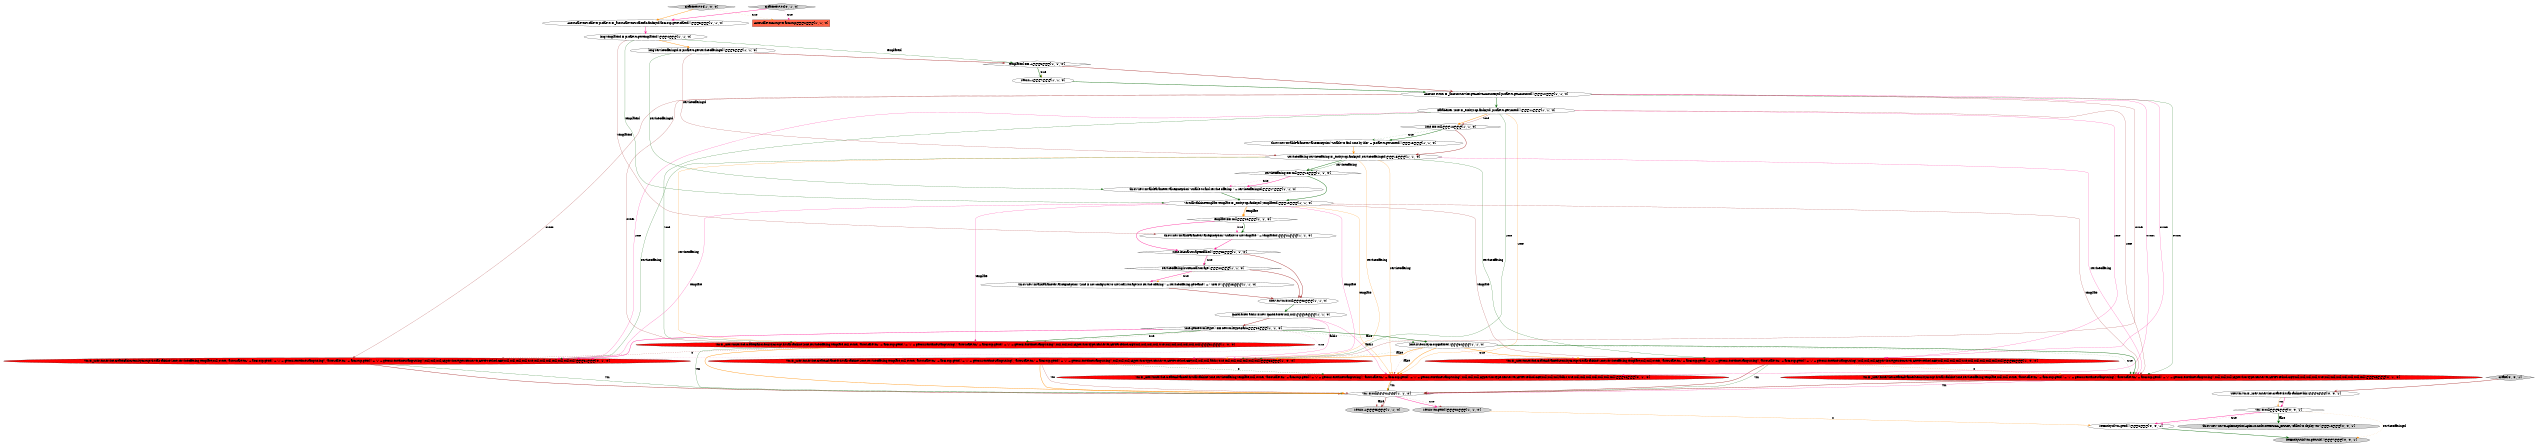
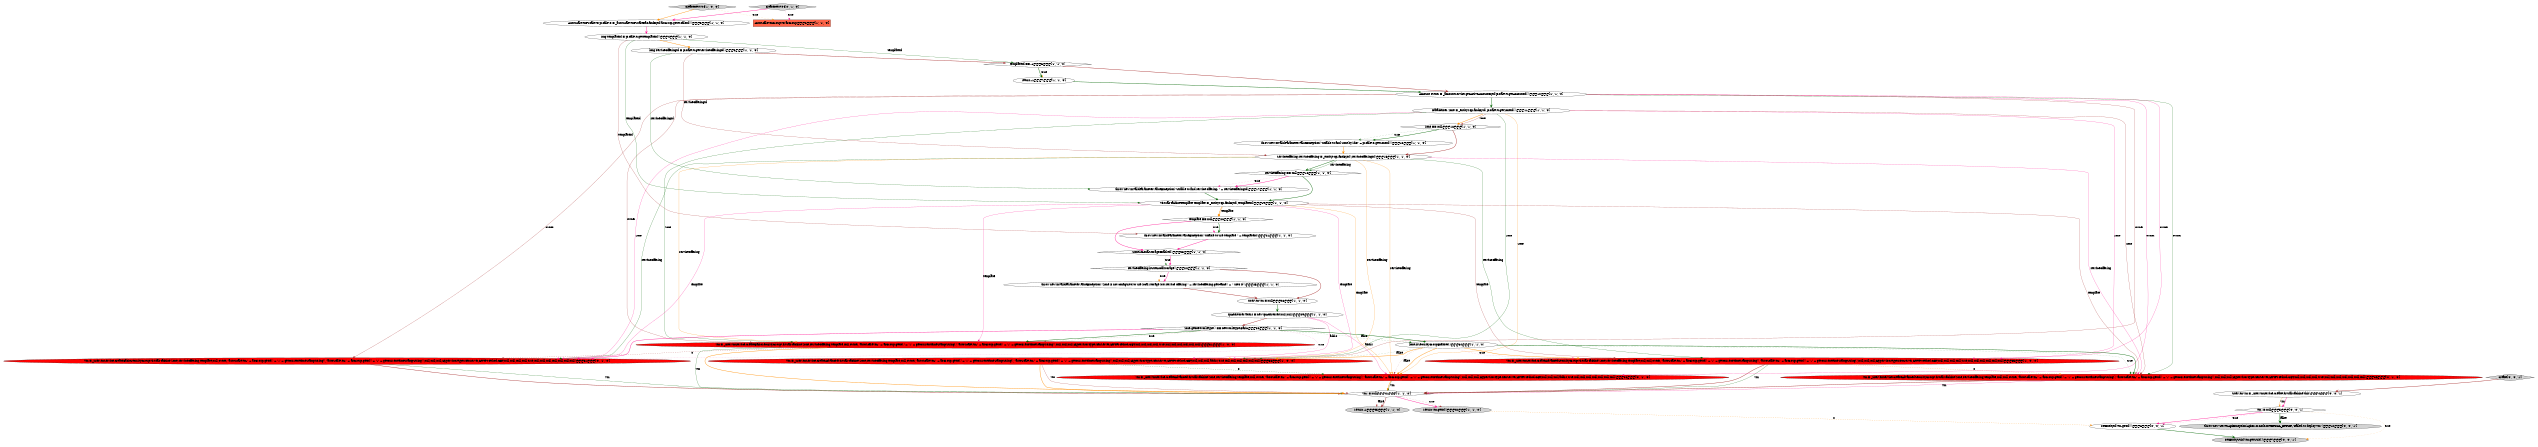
(1282, 265) -> none
(1789, 418) -> (1790, 418)
(2394, 426) -> (2388, 426)
